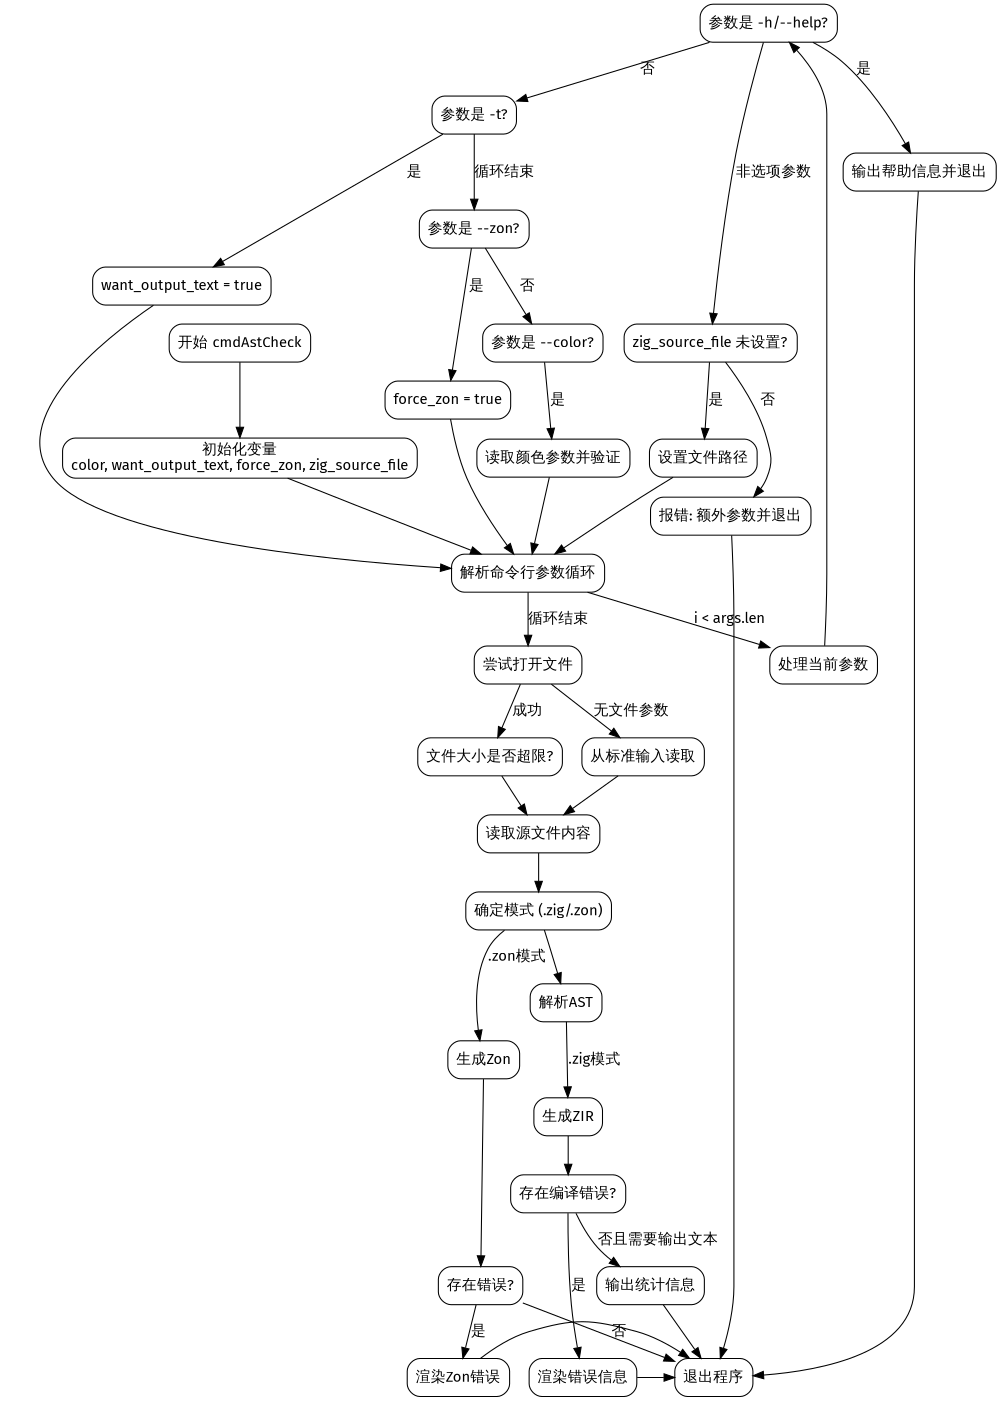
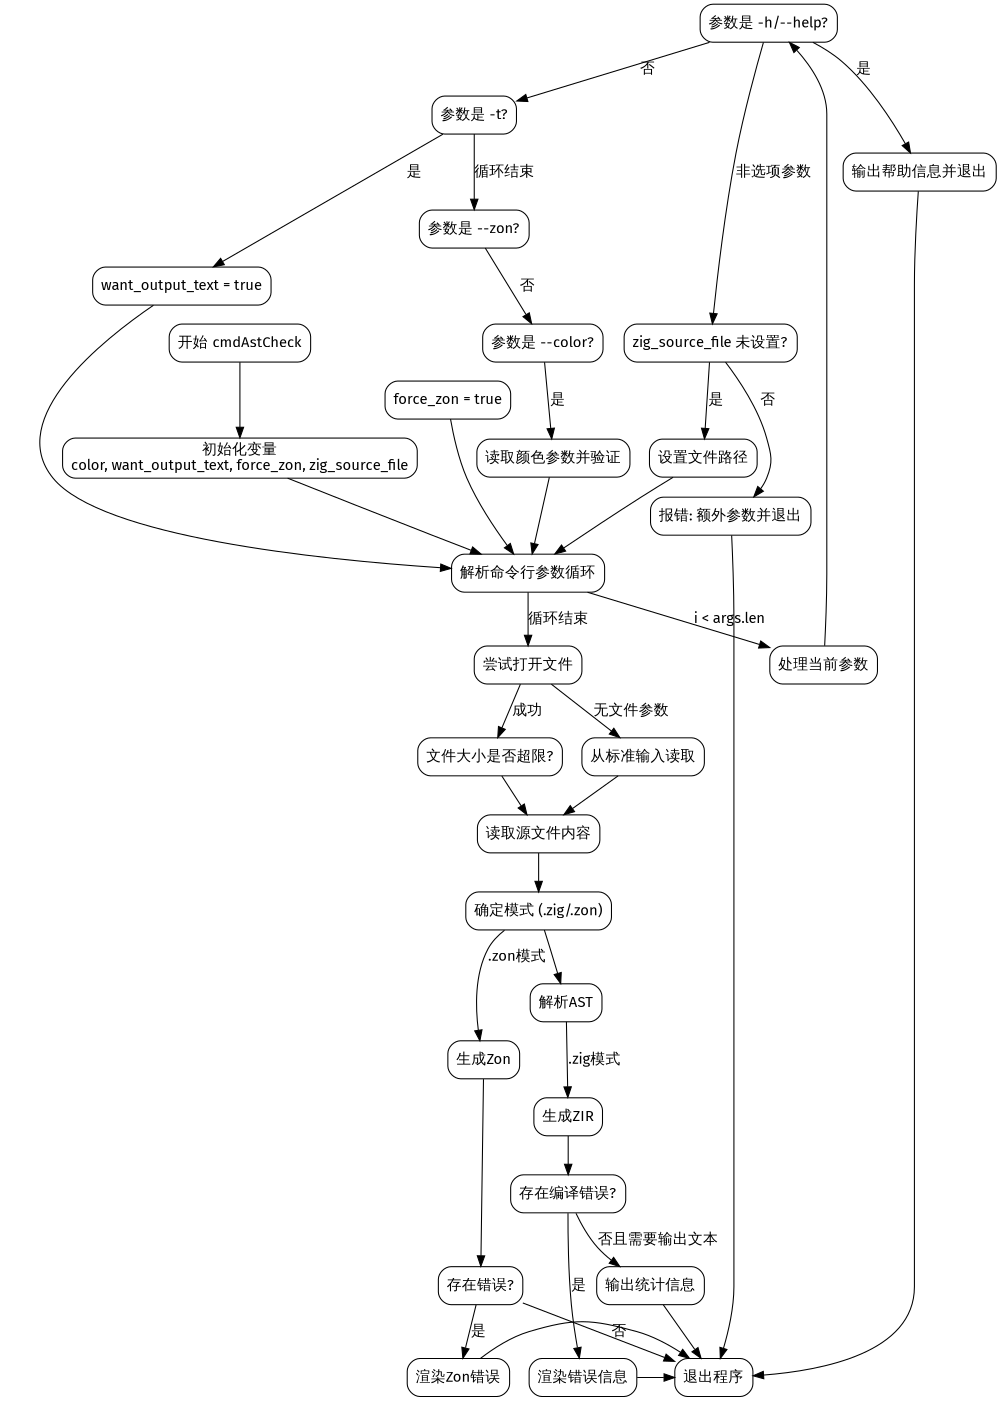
(462, 309) -> none
